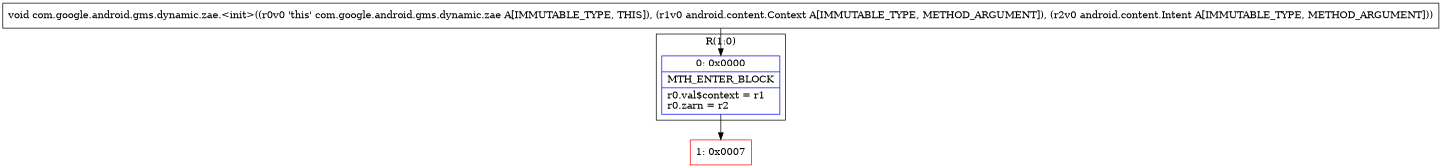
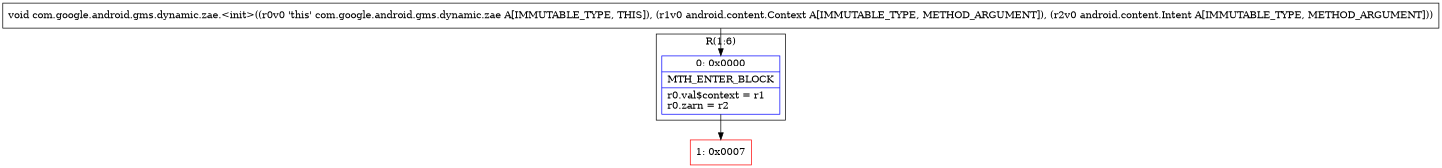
(721, 42) -> (721, 42)
